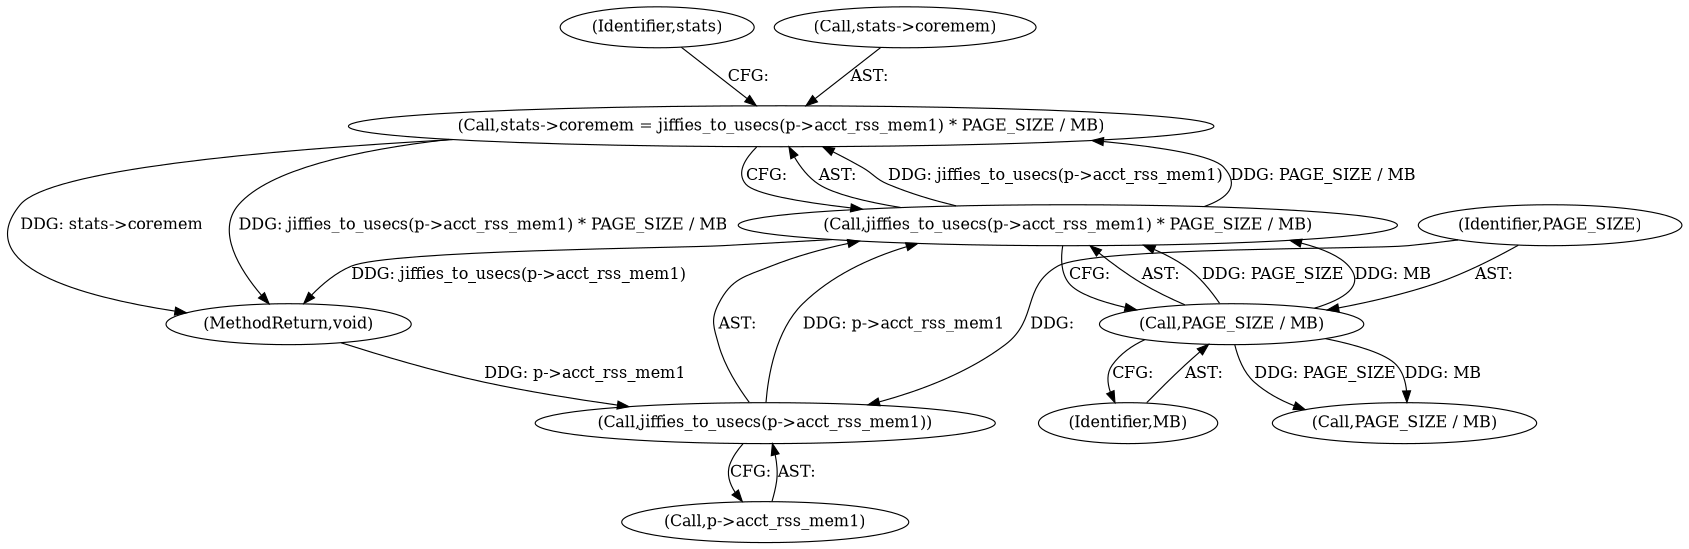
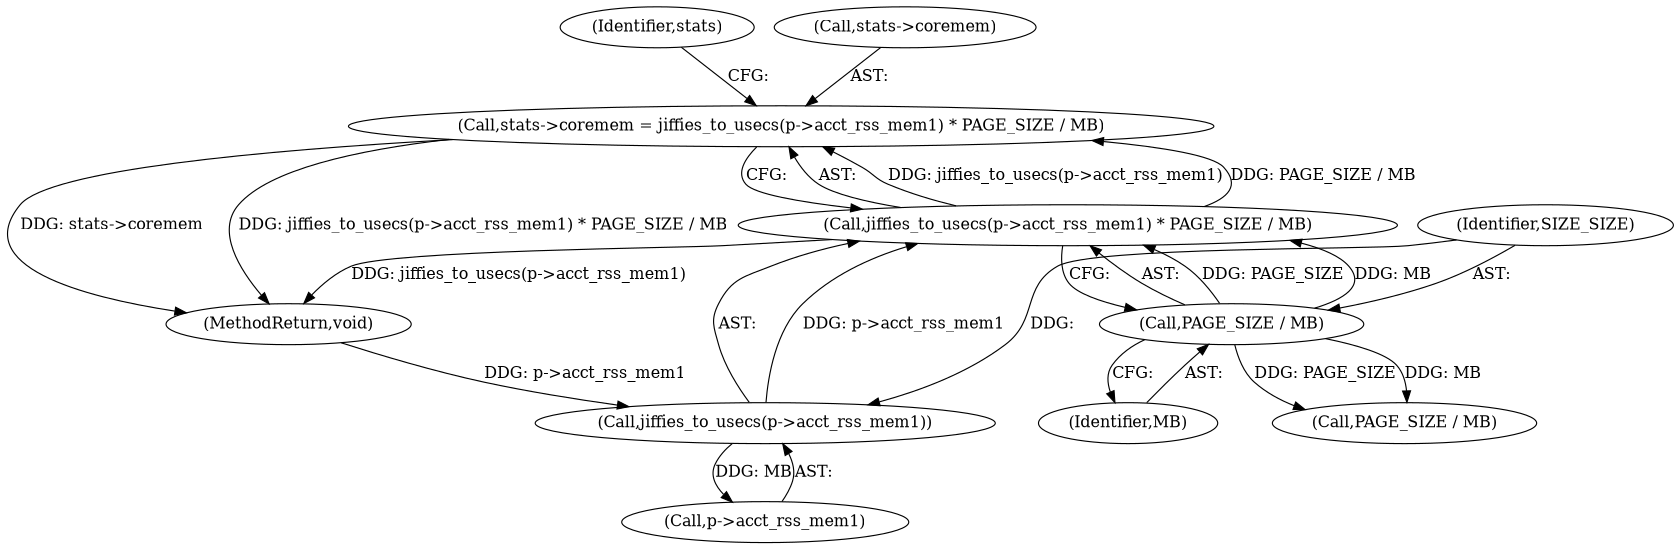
(1550, 225) -> (1546, 225)
(753, 473) -> (754, 473)
